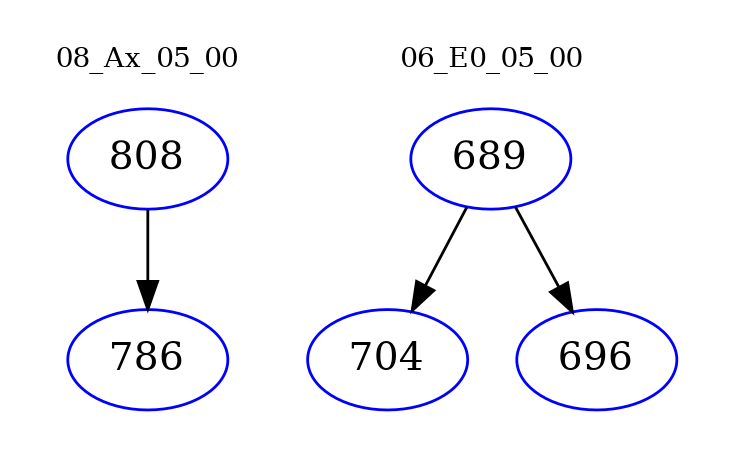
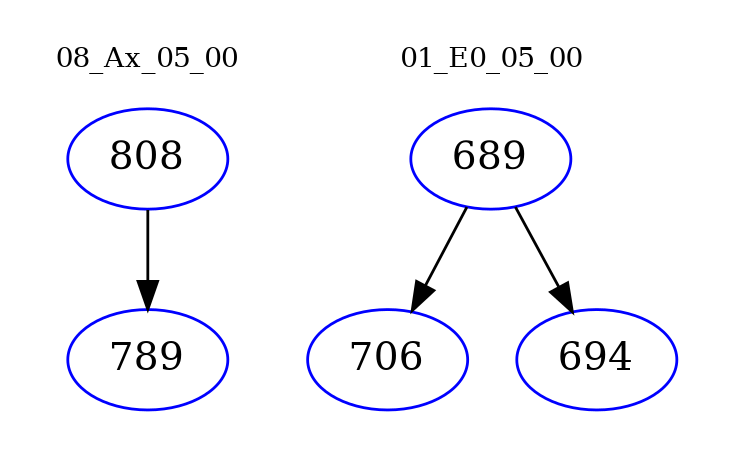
(492, 60) -> (492, 60)
(148, 360) -> (148, 360)
(388, 360) -> (388, 360)
(597, 360) -> (597, 360)
